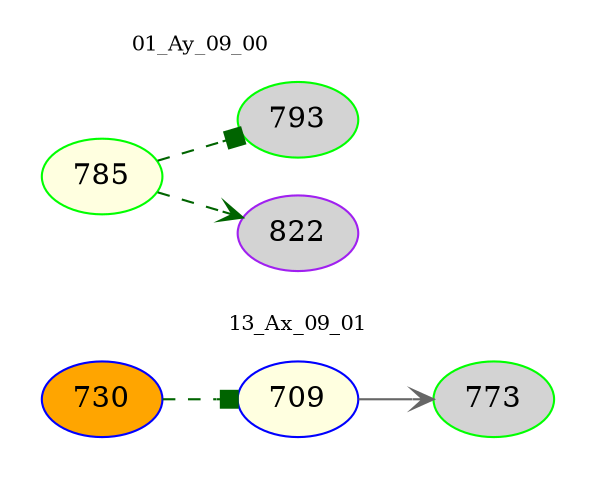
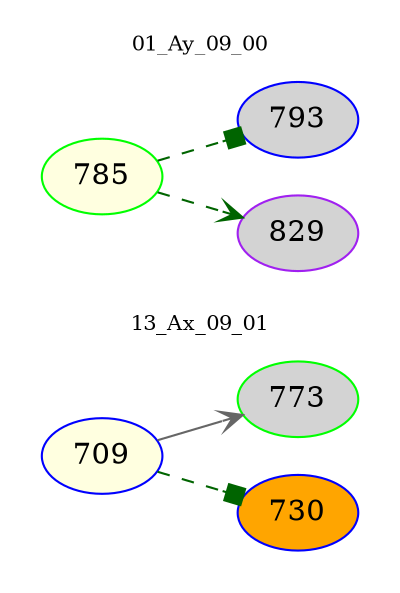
(298, 120) -> (298, 120)
(298, 233) -> (298, 233)
(190, 399) -> (190, 481)
